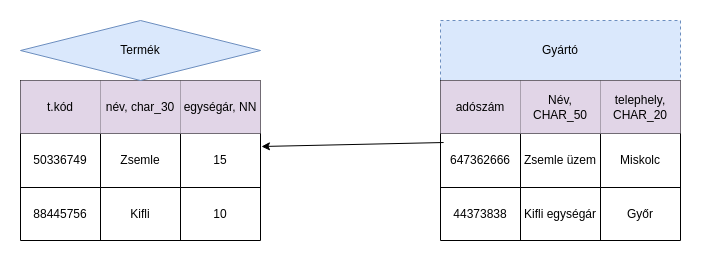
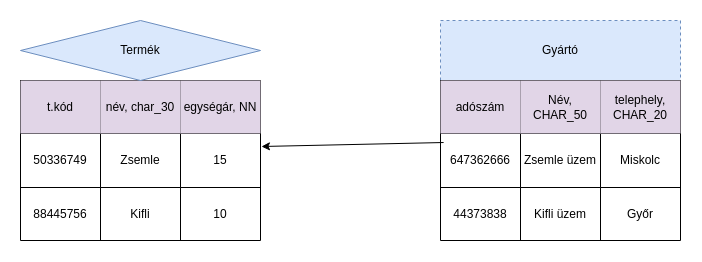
(561, 215) -> (561, 215)
